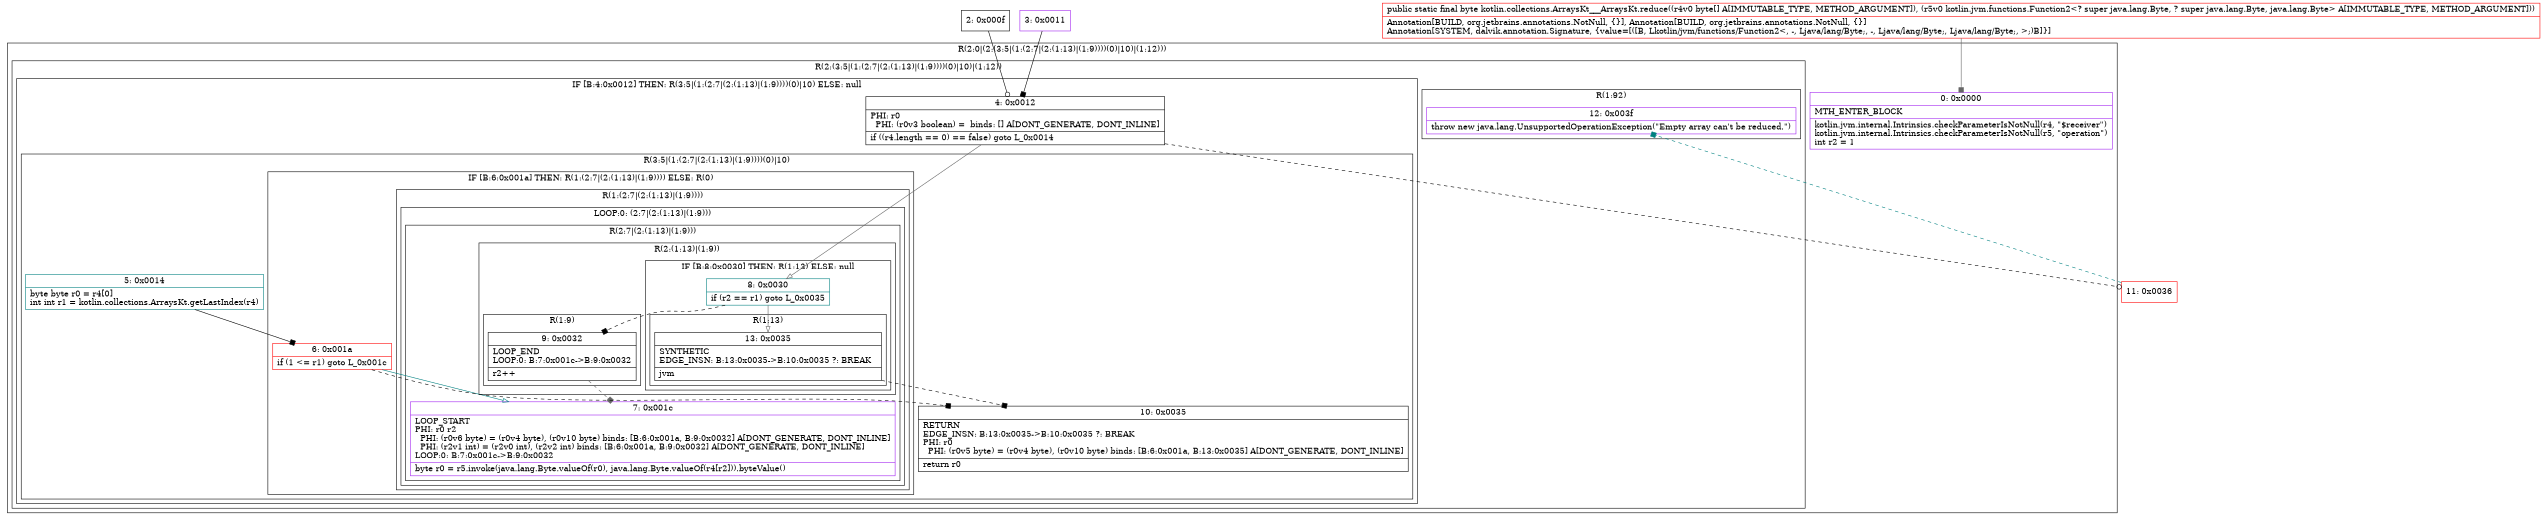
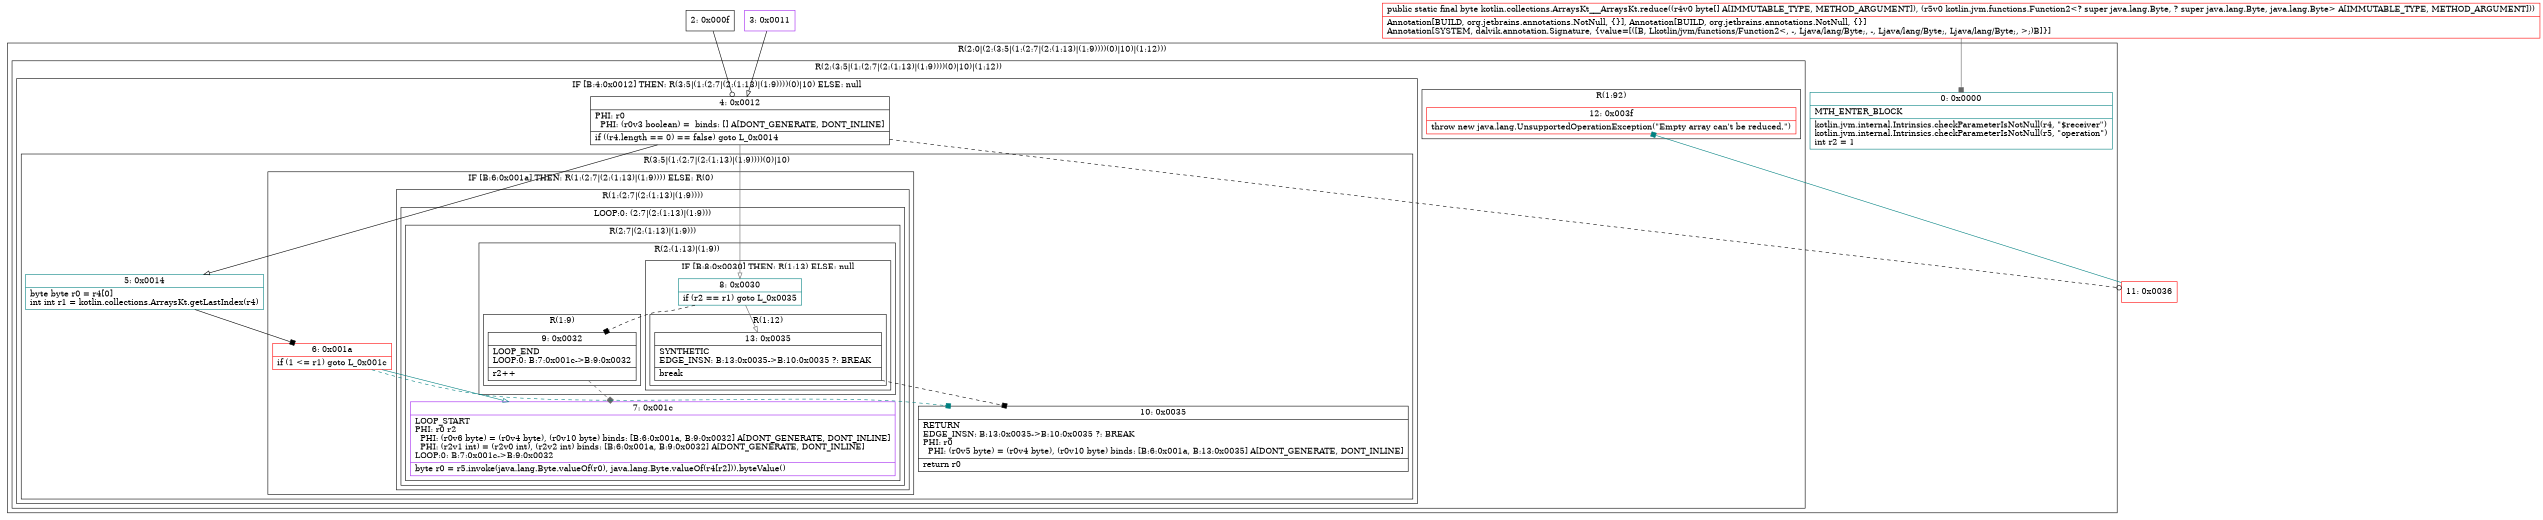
(1034, 57) -> (759, 57)
(1611, 121) -> (1611, 121)
(1961, 121) -> (1961, 121)
(1889, 209) -> (1889, 209)
none -> (422, 212)
(768, 321) -> (768, 321)
(667, 374) -> (671, 374)
(657, 400) -> (657, 400)
